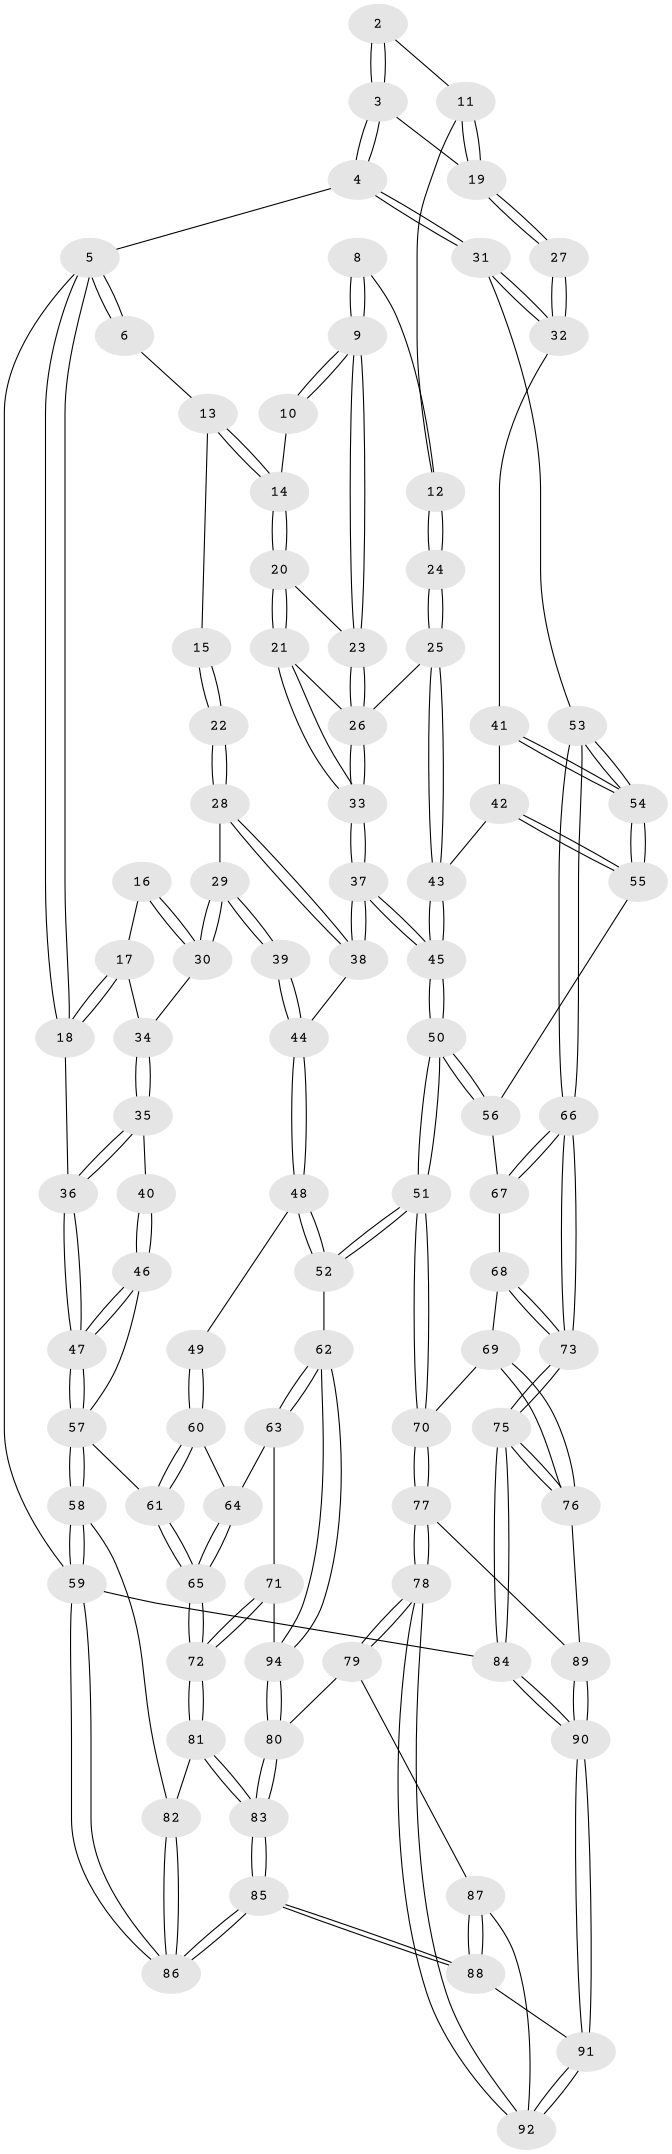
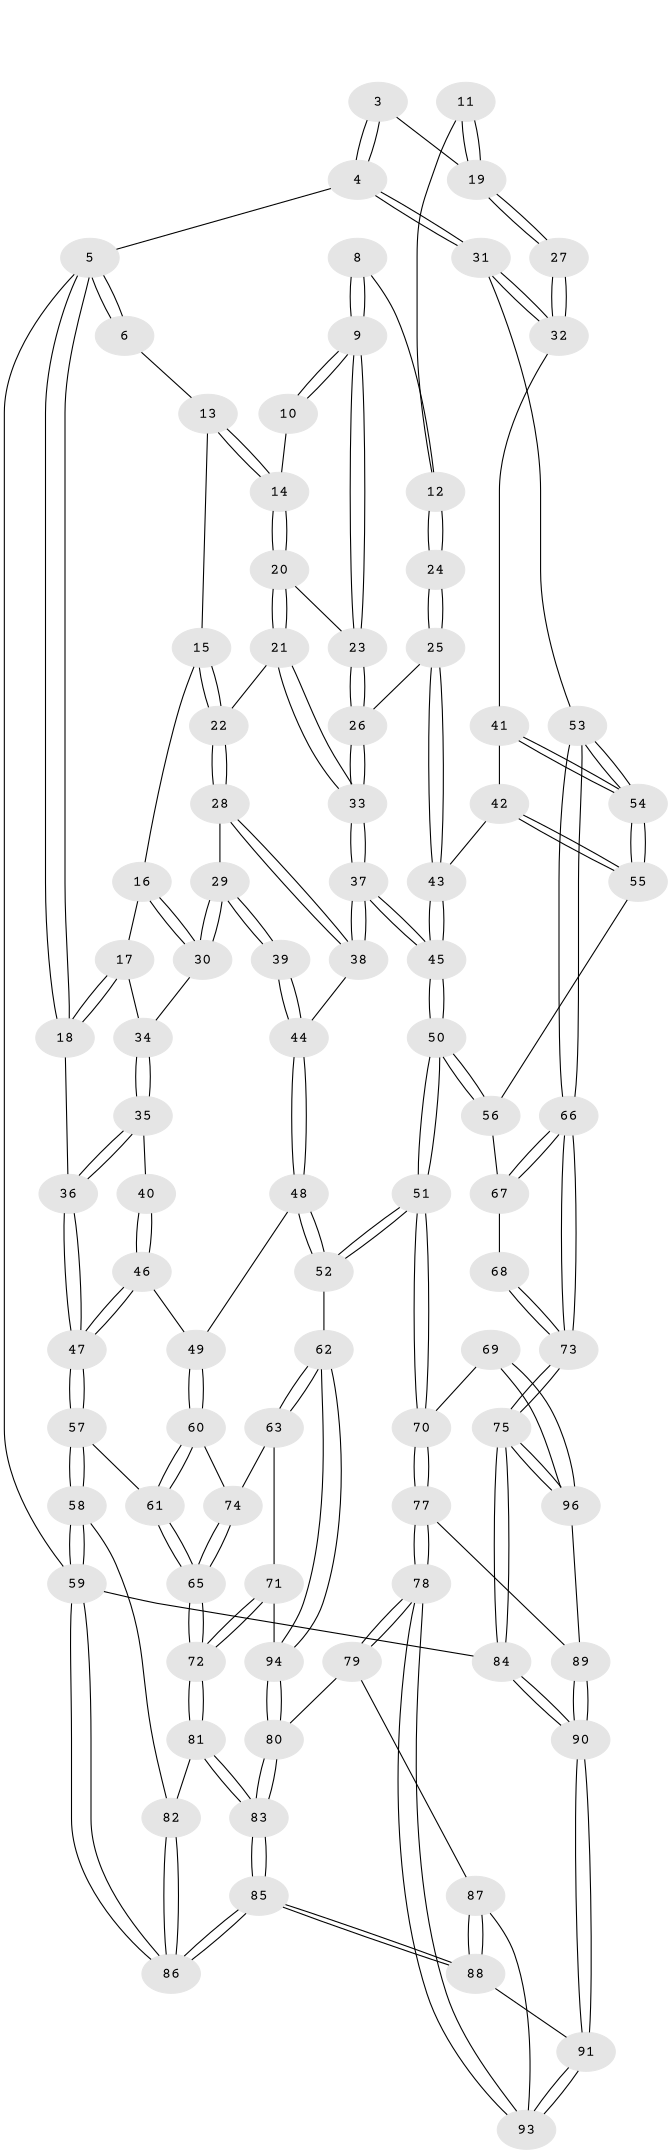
(378, 24) -> none
(318, 687) -> (249, 687)
none -> (165, 763)
(495, 1311) -> none
(122, 1354) -> (169, 1311)
(233, 1506) -> (233, 1506)
(571, 1506) -> (571, 1506)
(526, 2130) -> (526, 2130)
